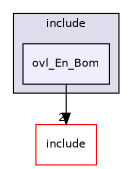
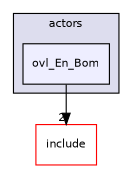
(66, 24) -> (66, 24)
